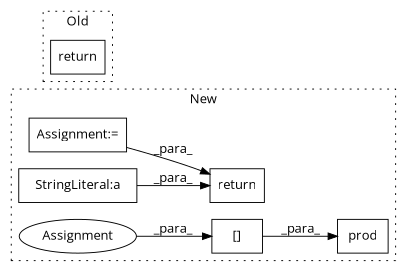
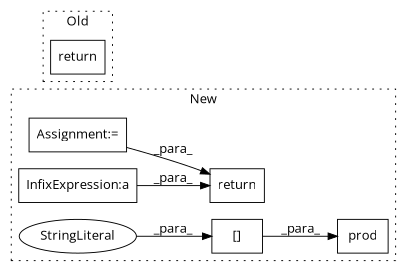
(78, 186) -> (78, 186)
(78, 236) -> (78, 236)
